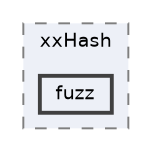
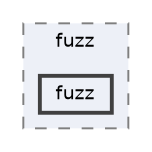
(76, 42) -> (76, 42)
